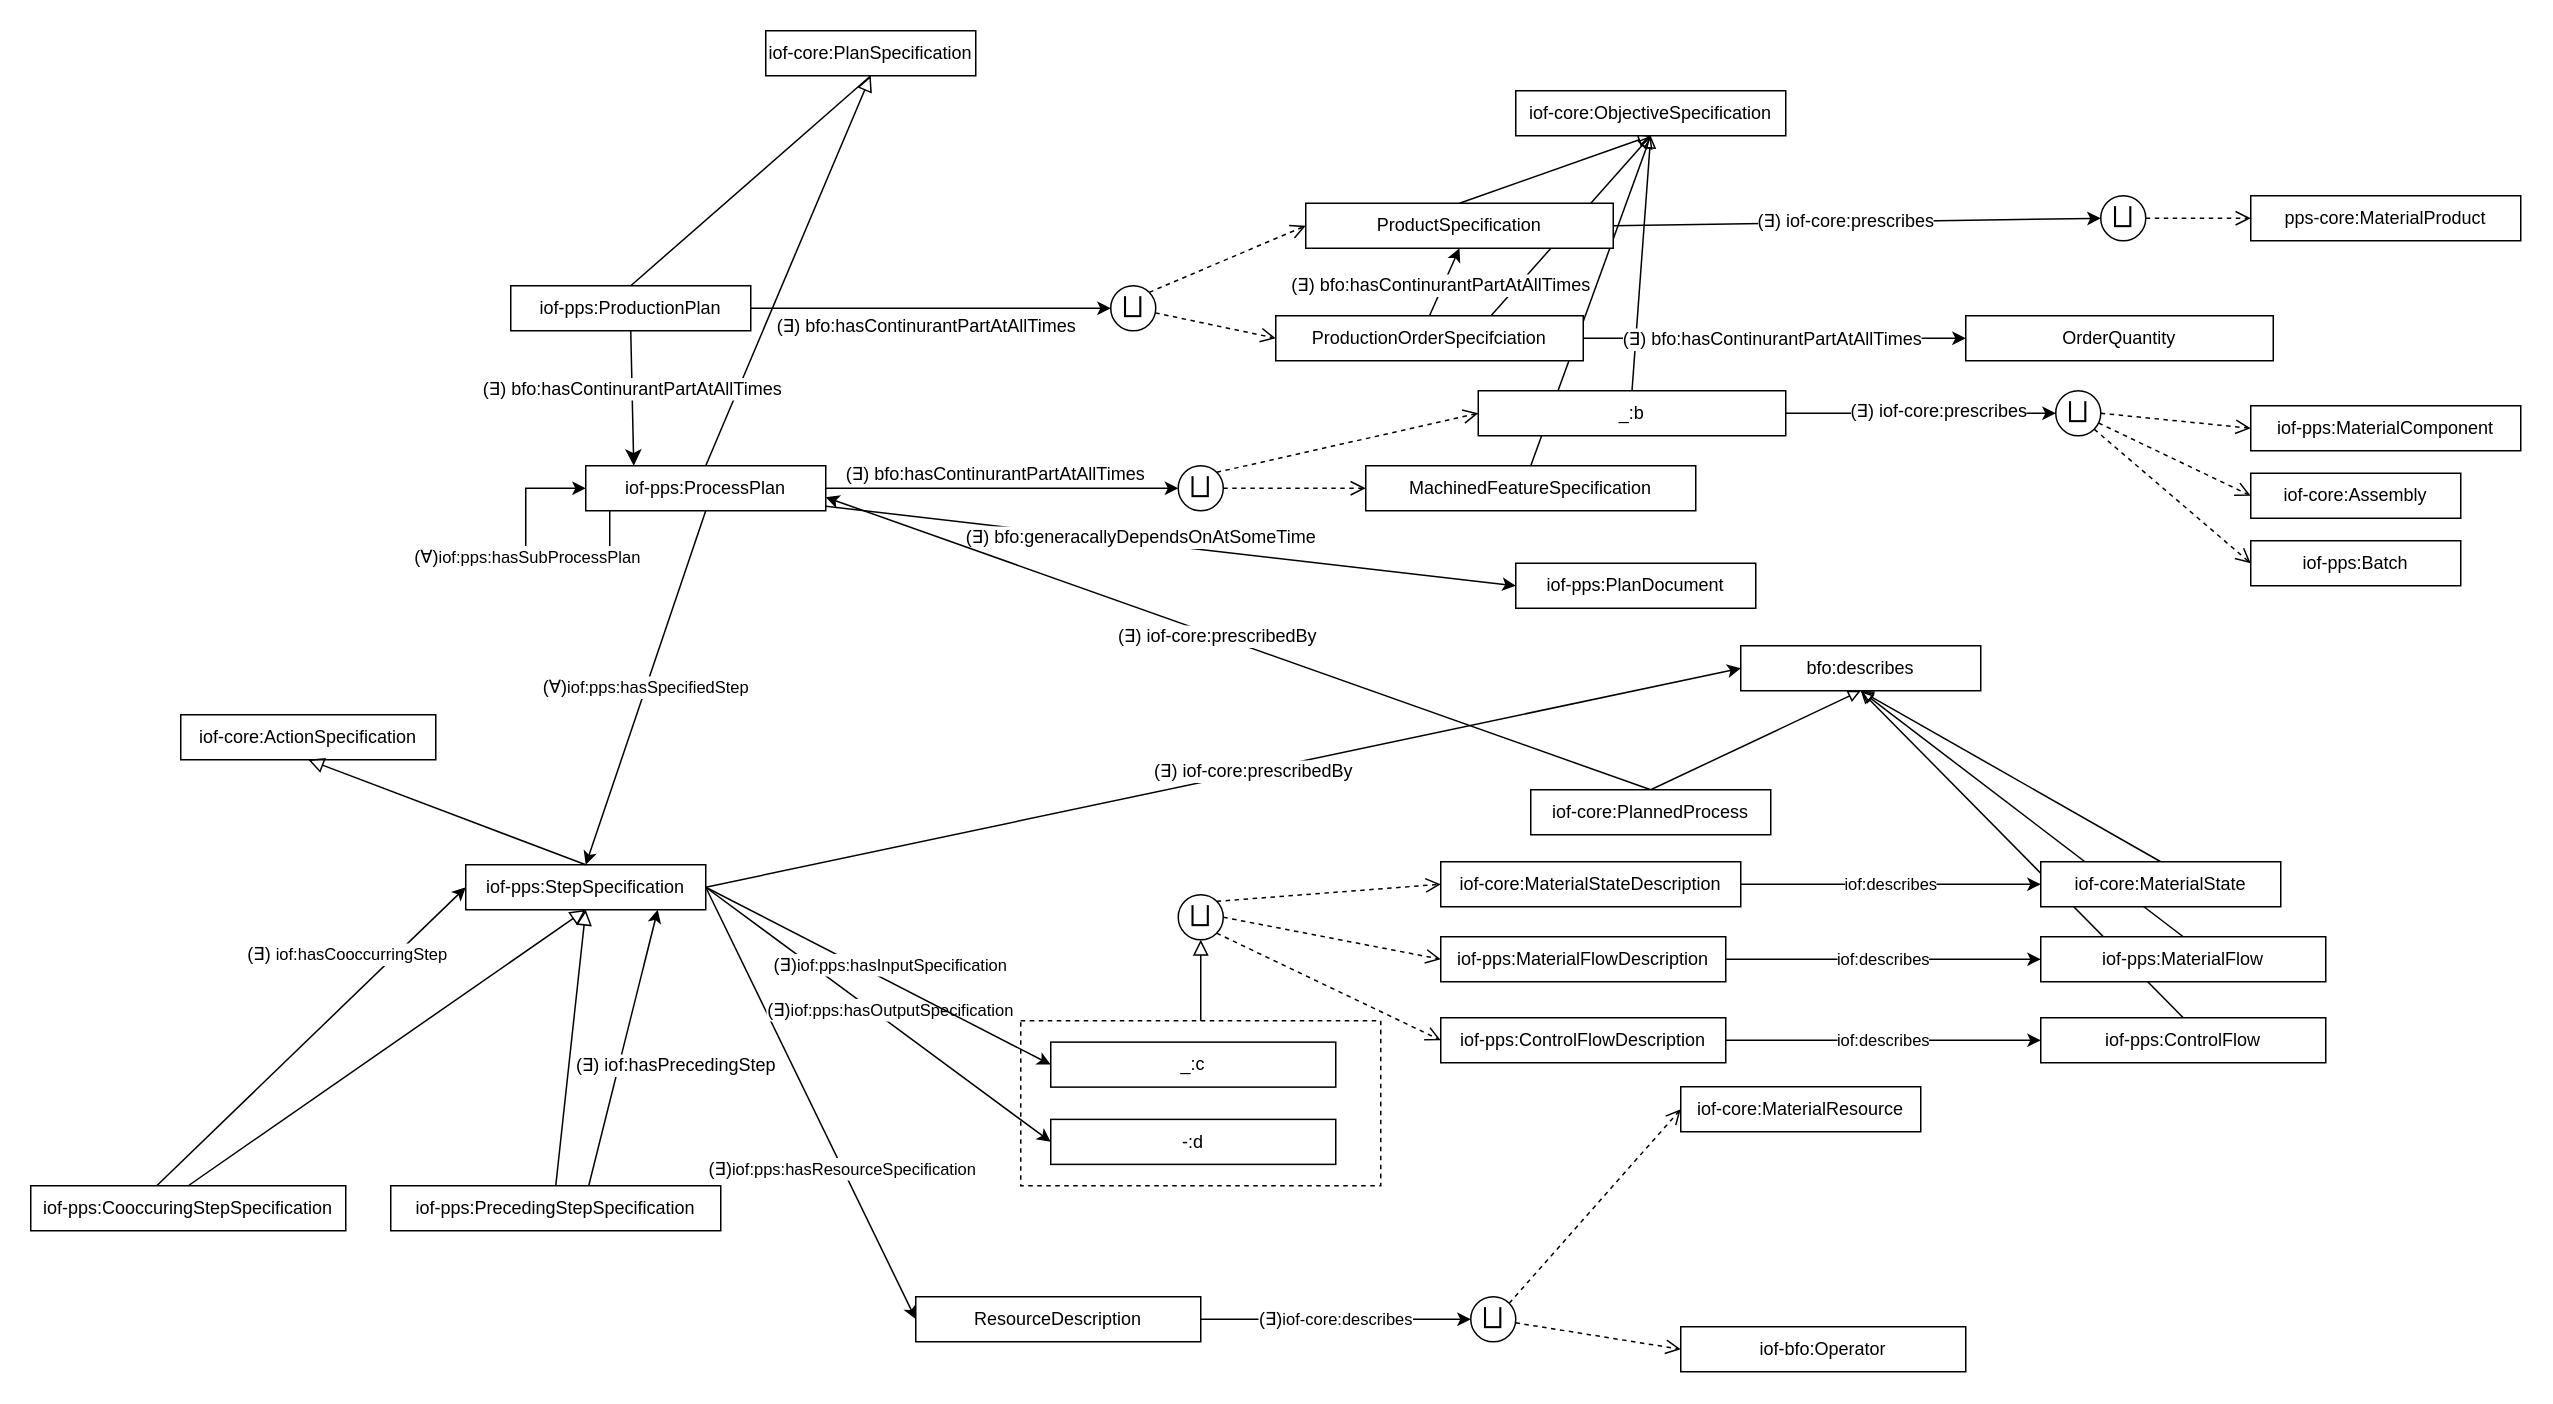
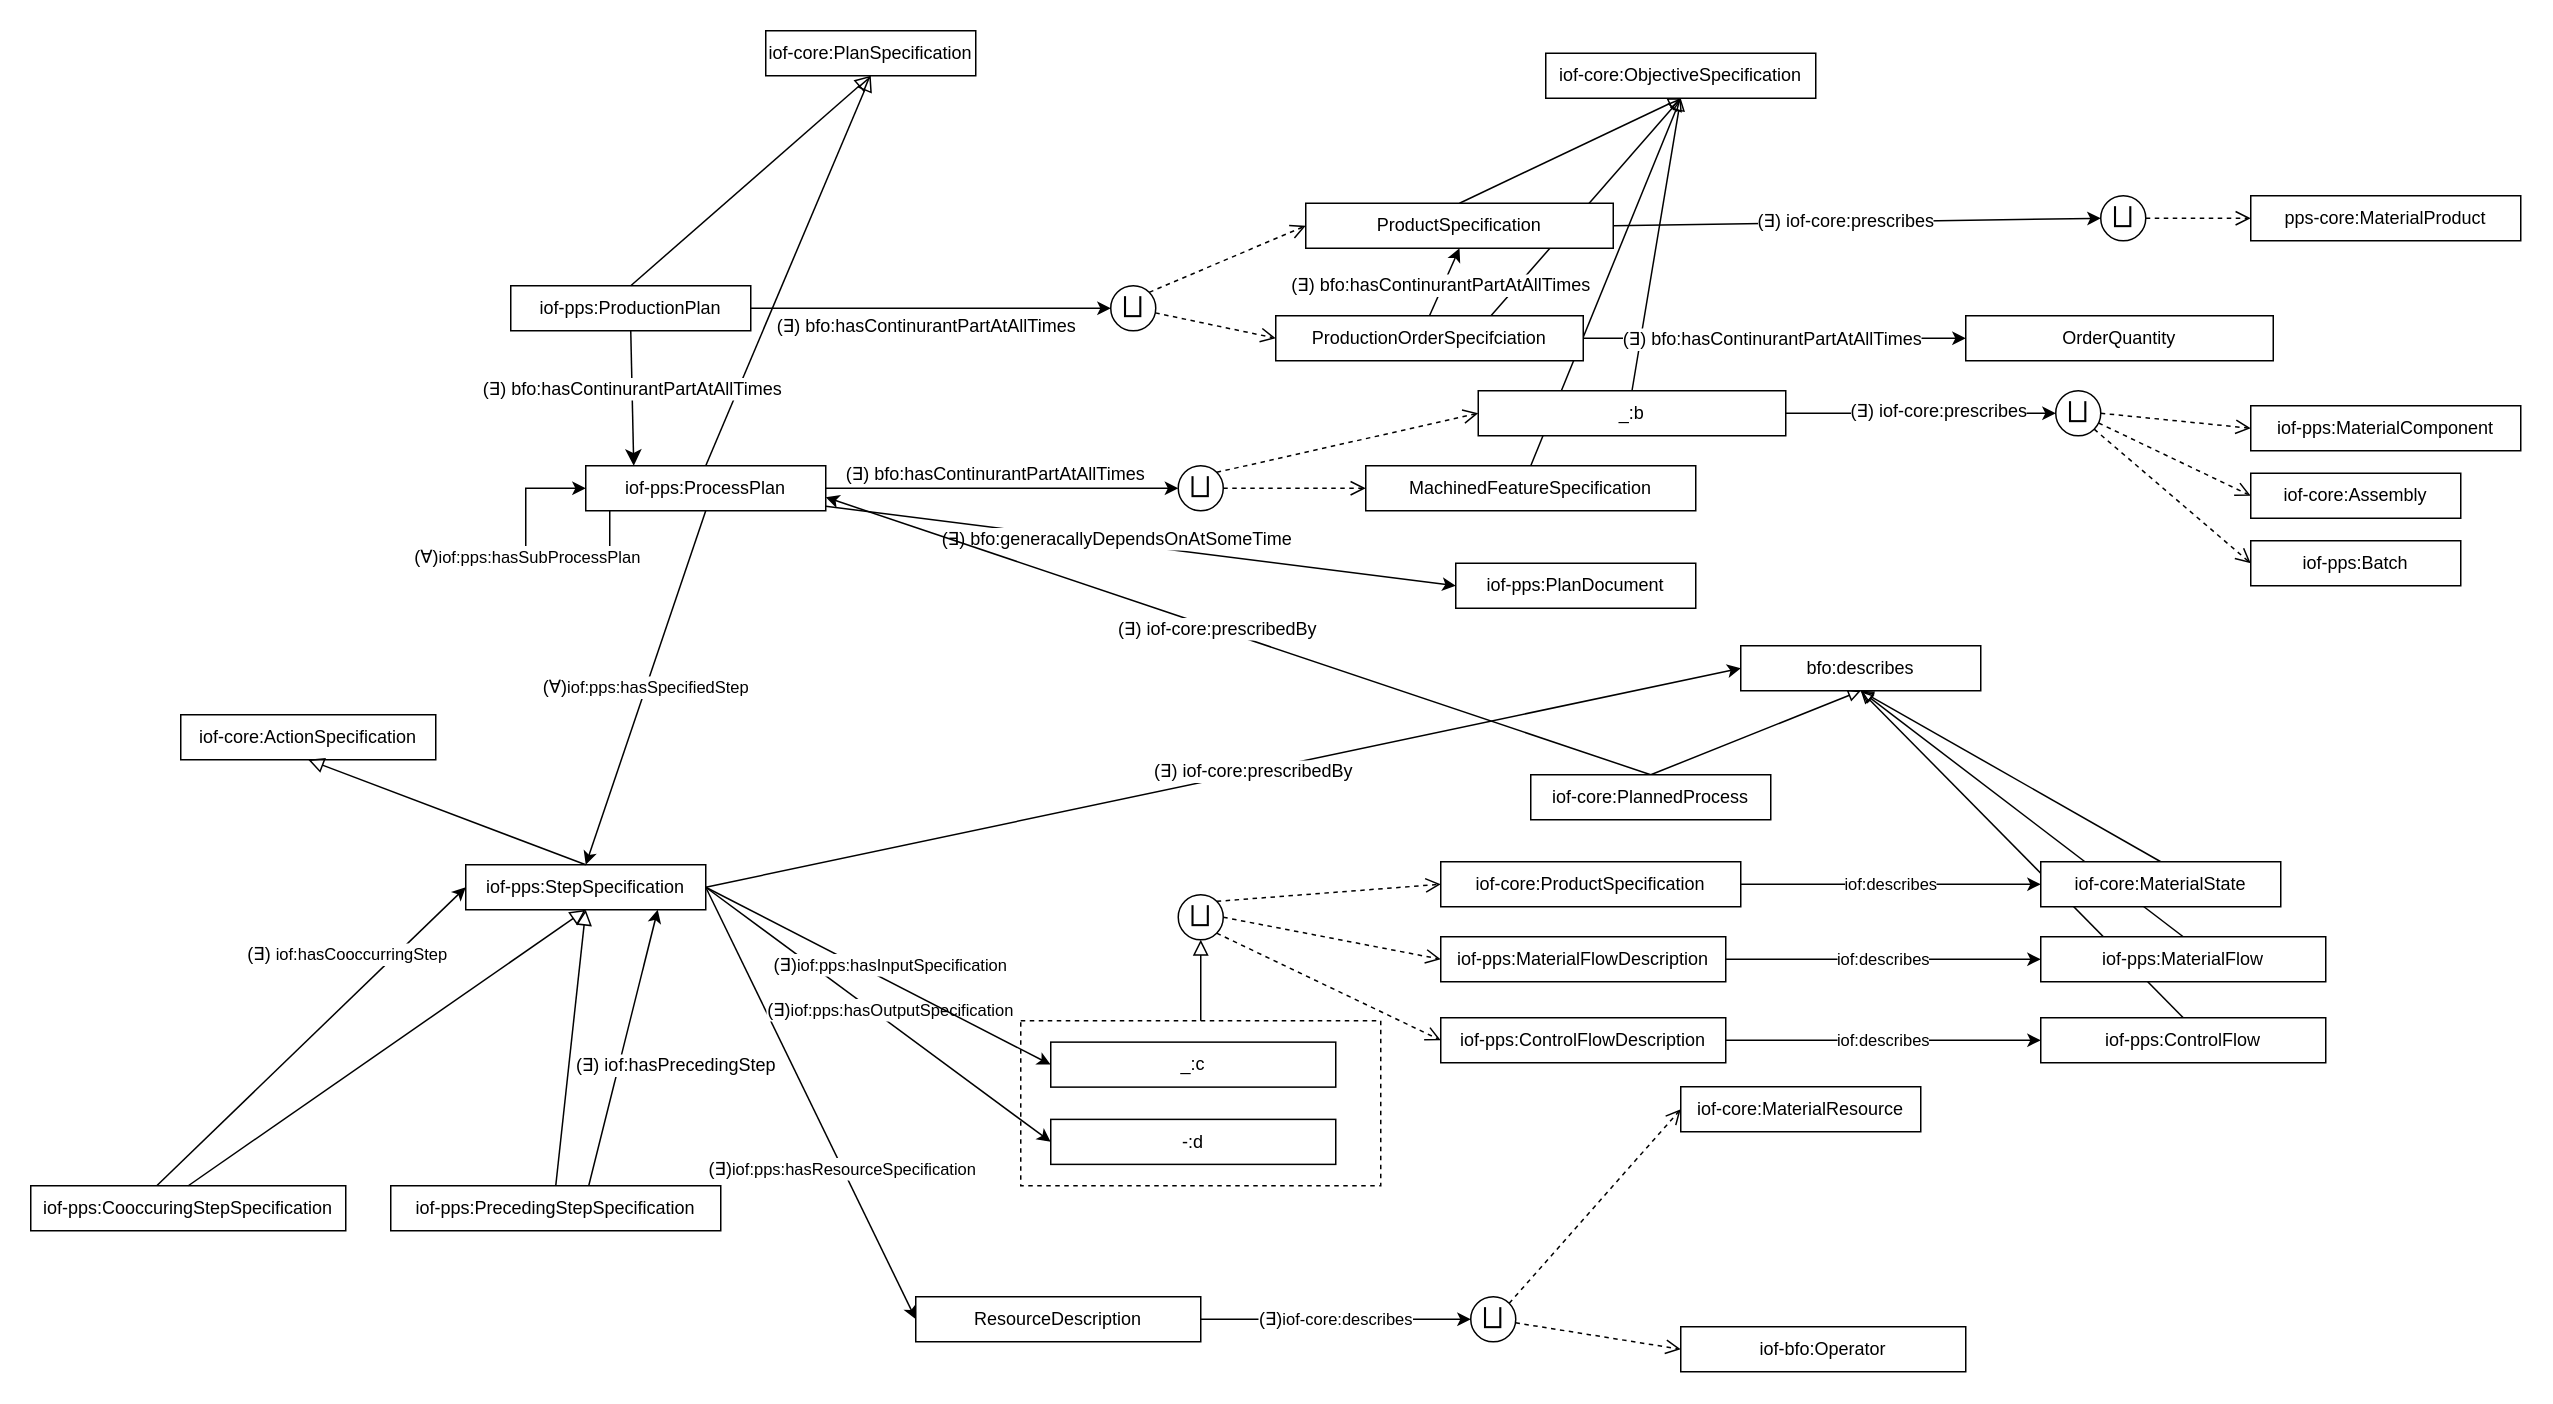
(864, 82) -> (859, 86)
(1651, 113) -> (1681, 76)
(1636, 586) -> (1576, 586)
(1651, 812) -> (1651, 797)
(1591, 884) -> (1591, 884)
